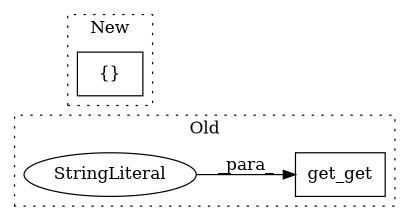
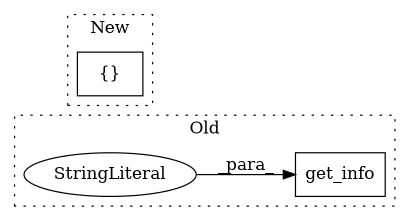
(340, 175) -> (340, 175)
